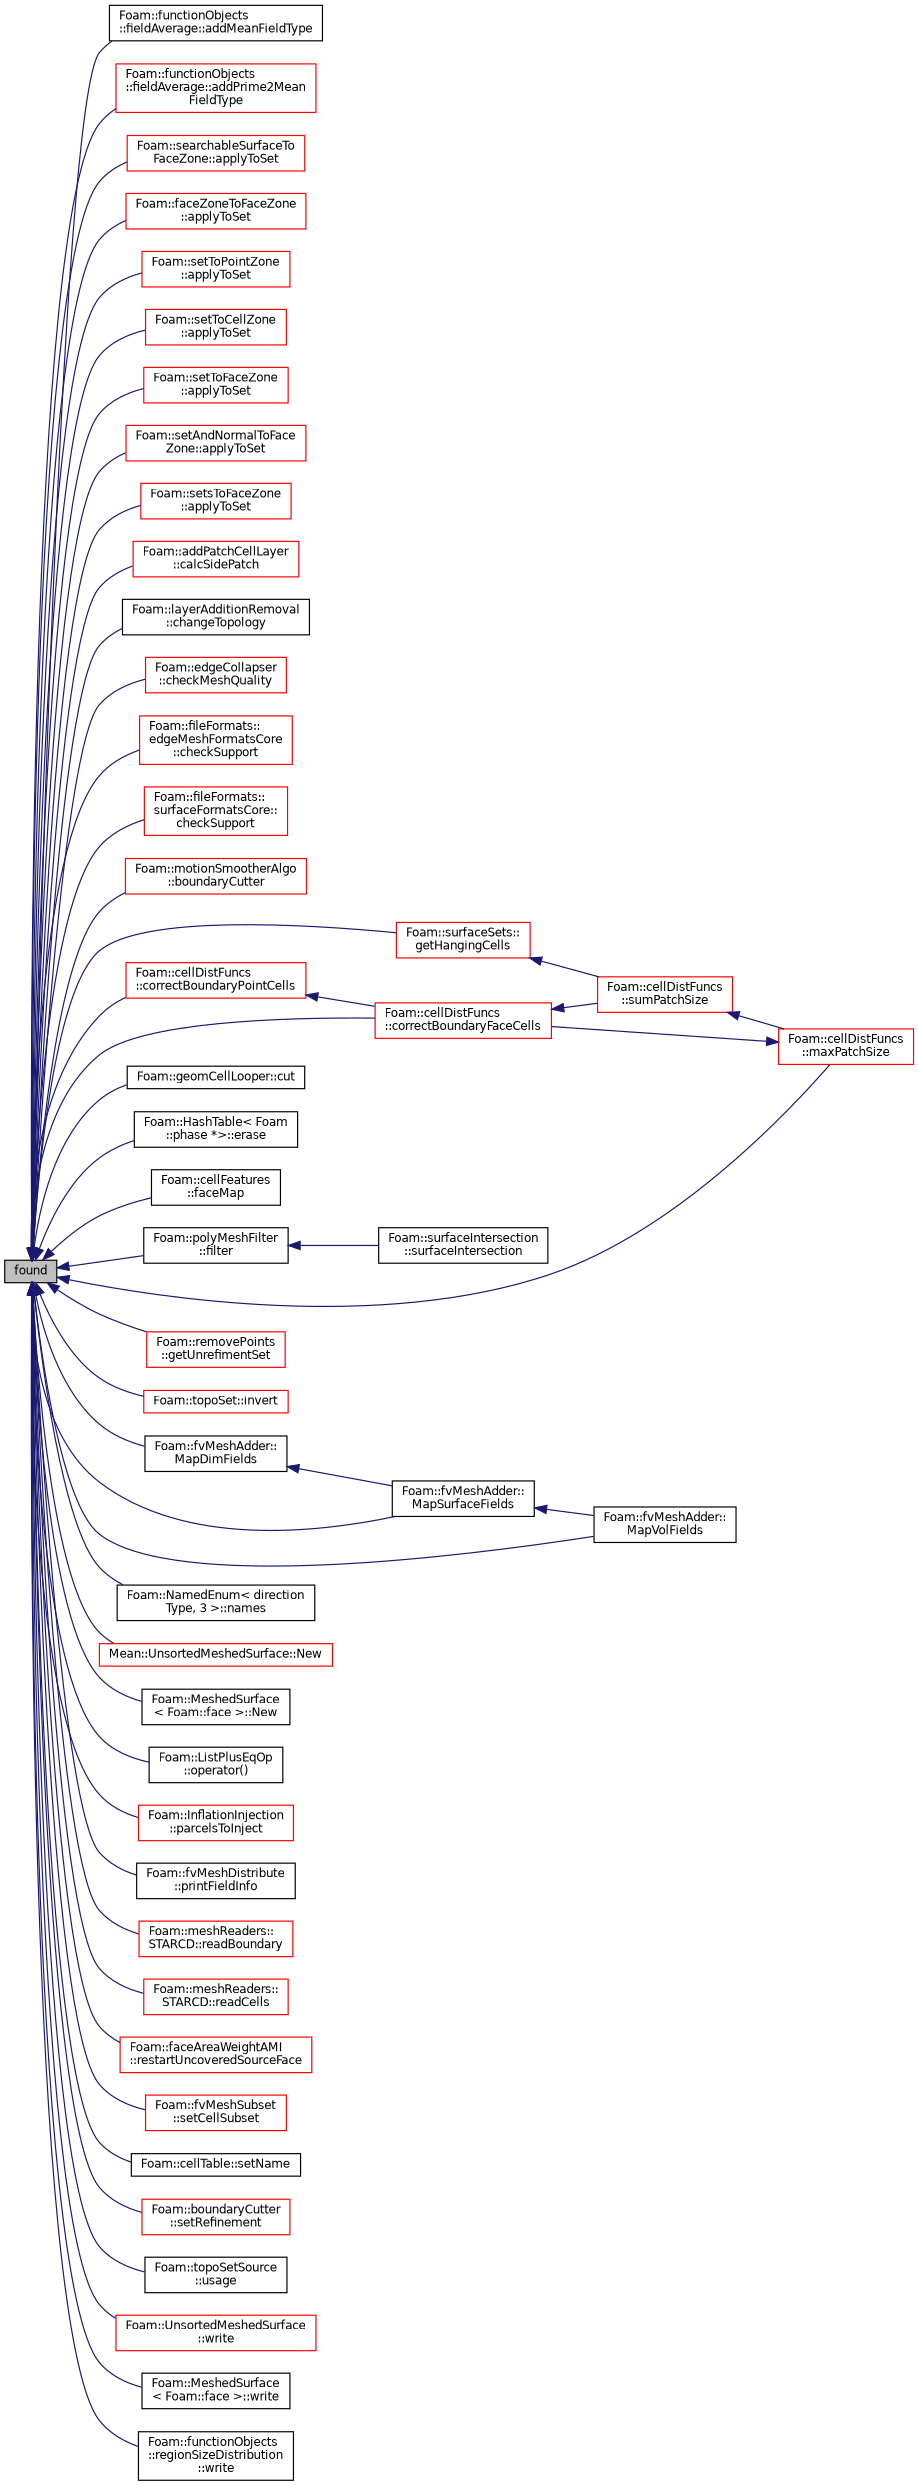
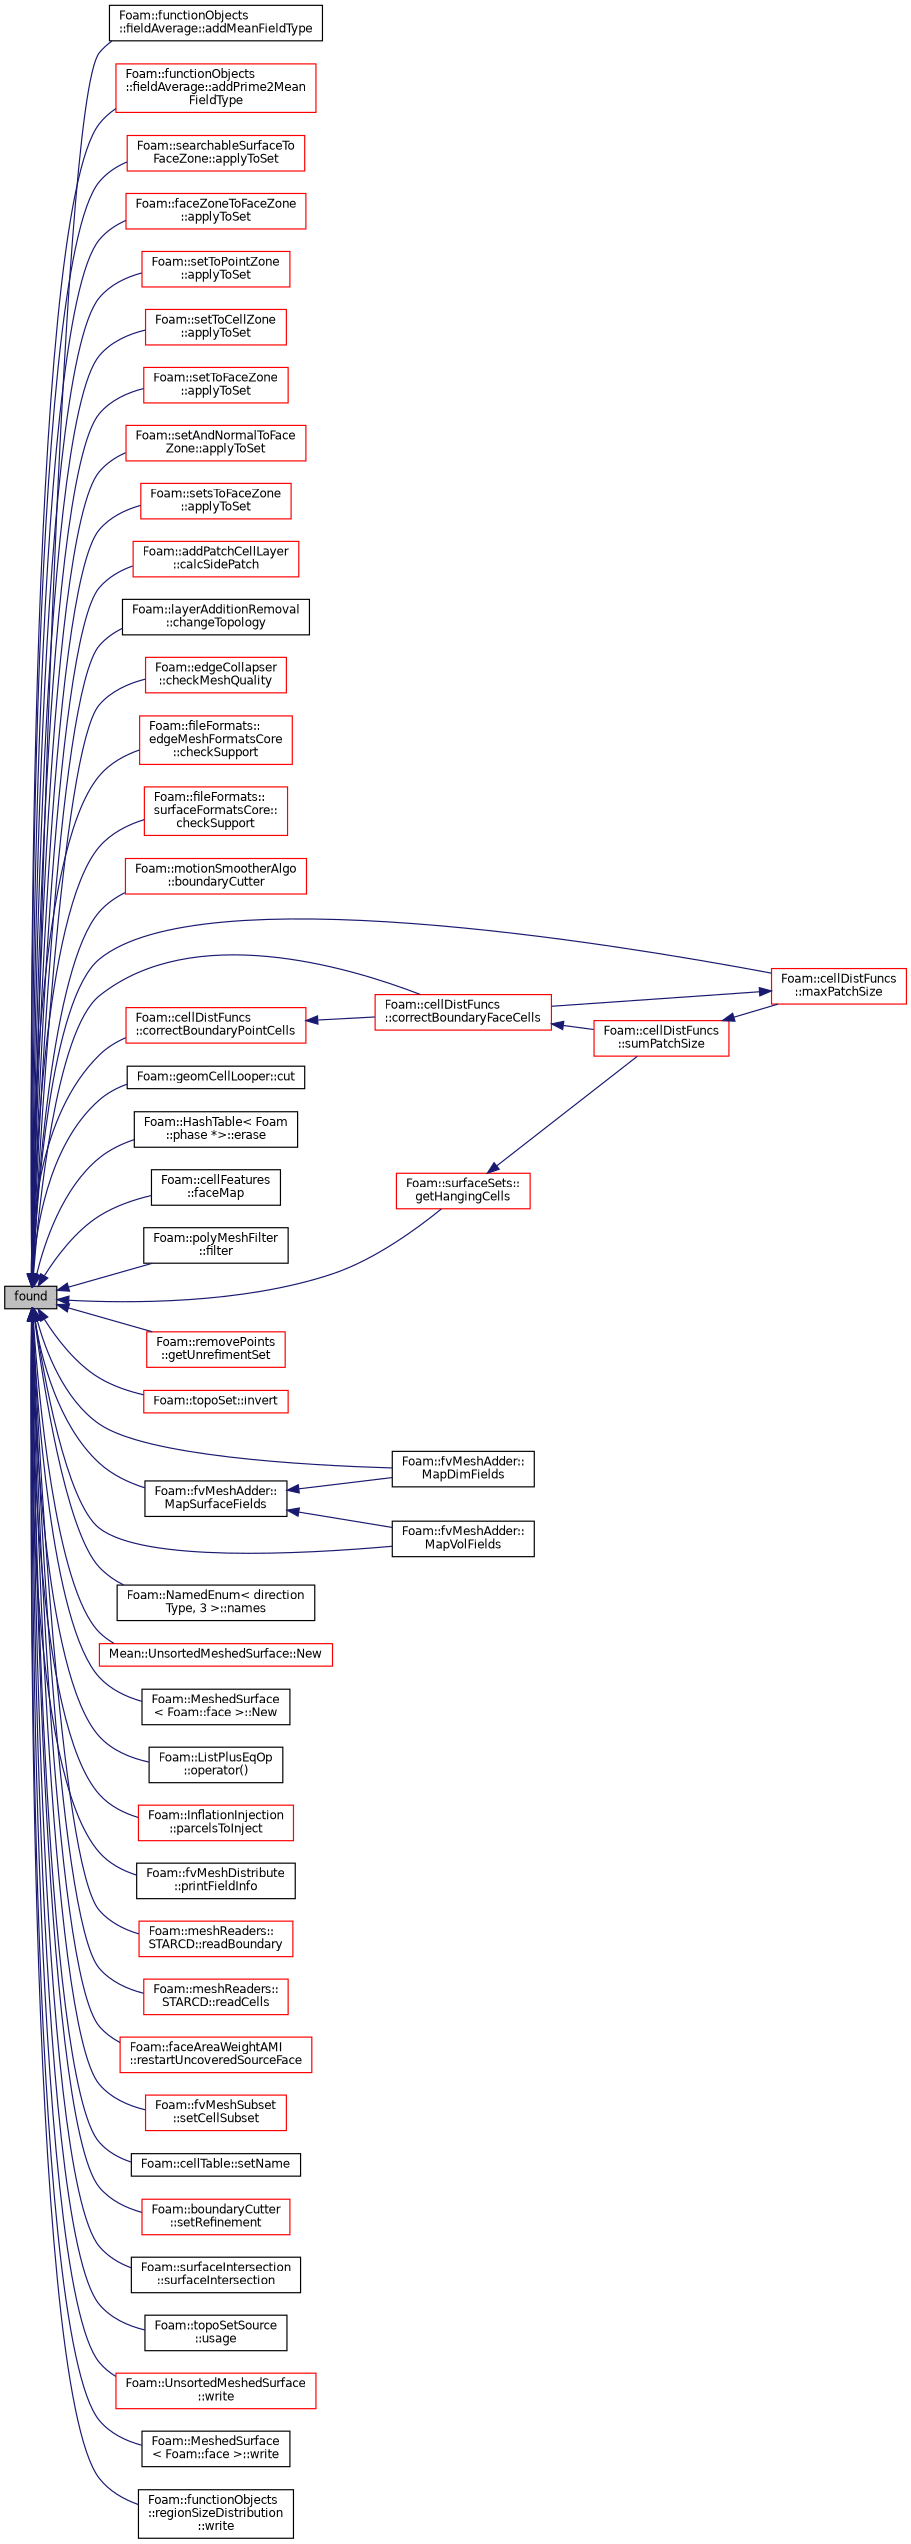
(340, 1245) -> (43, 1806)
(345, 1477) -> (345, 1483)
